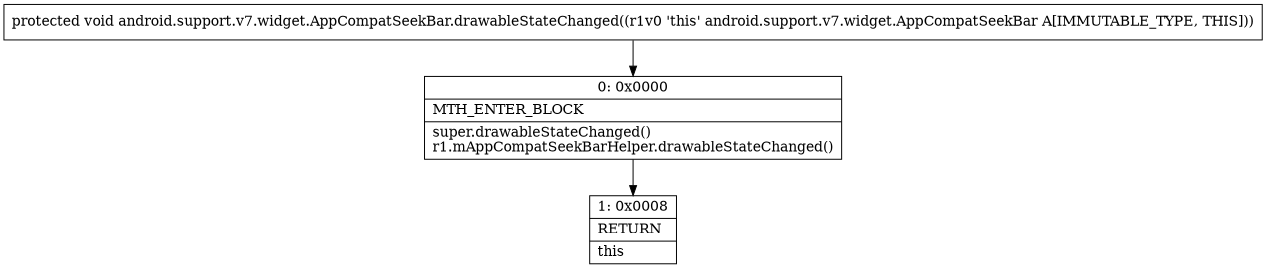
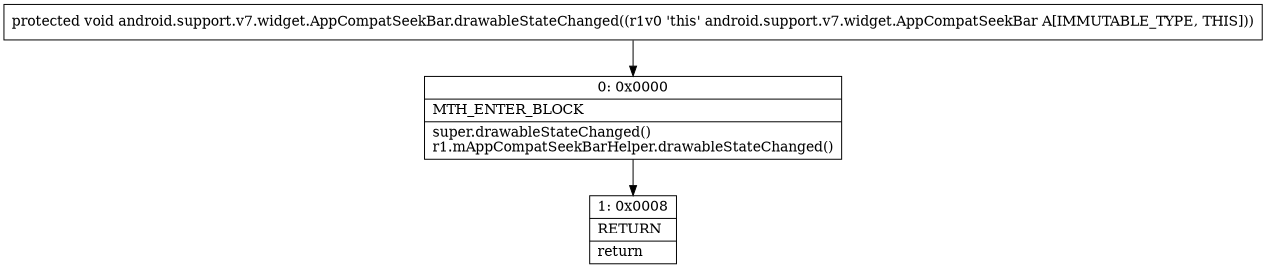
(611, 252) -> (620, 252)
